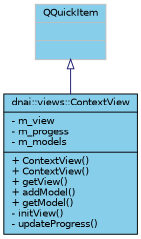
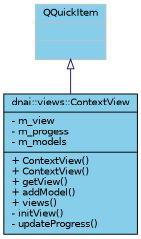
(42, 203) -> (34, 203)
